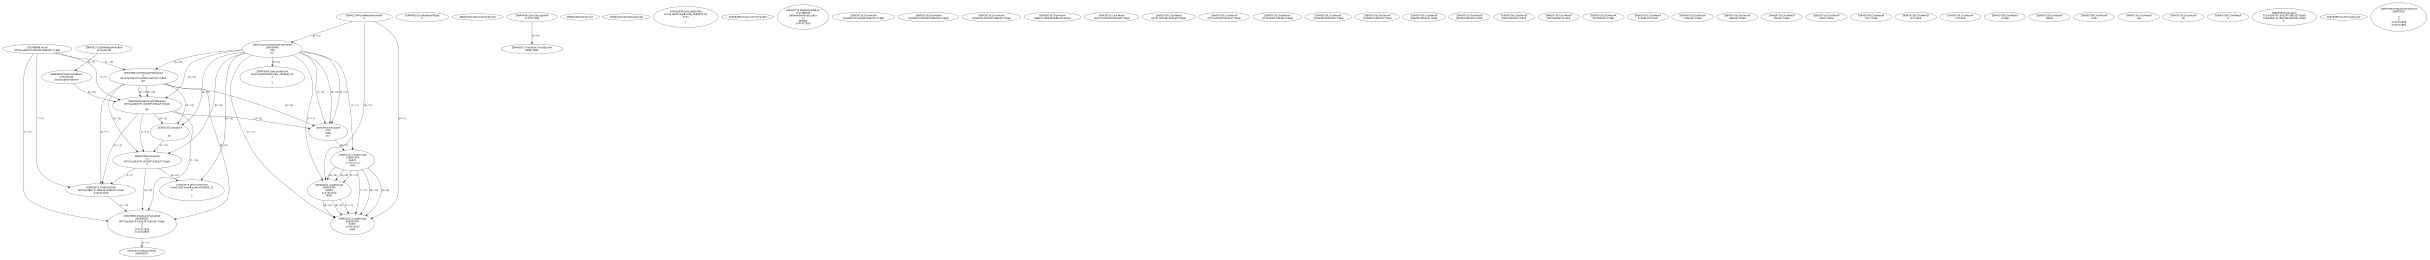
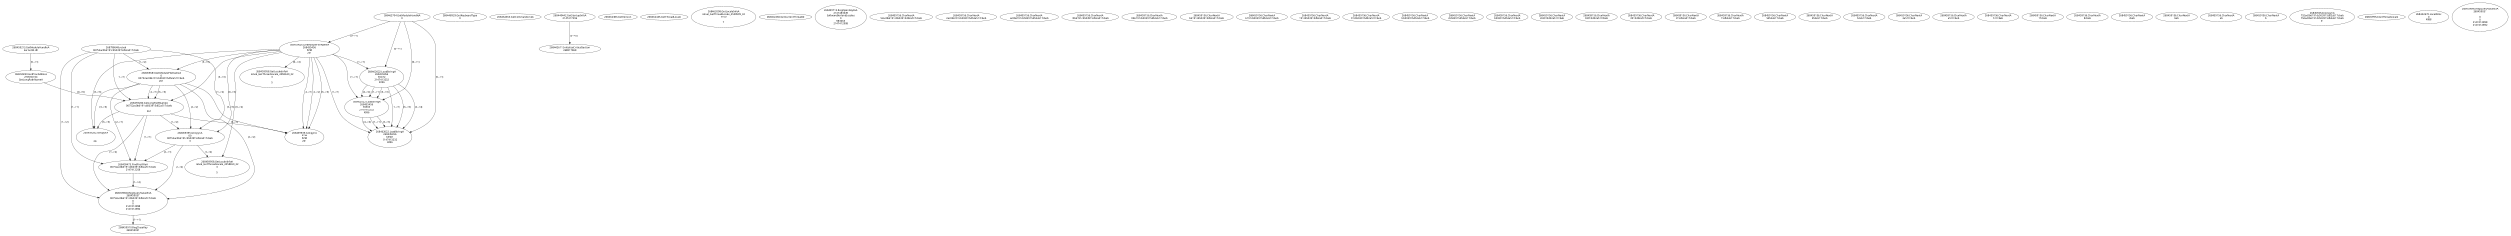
none -> (2429, 17)
(159, 145) -> (216, 72)
(339, 145) -> (393, 43)
